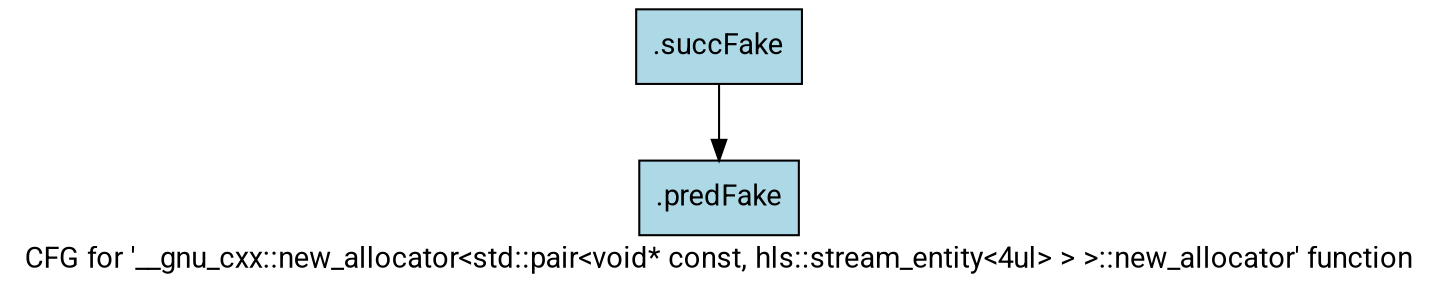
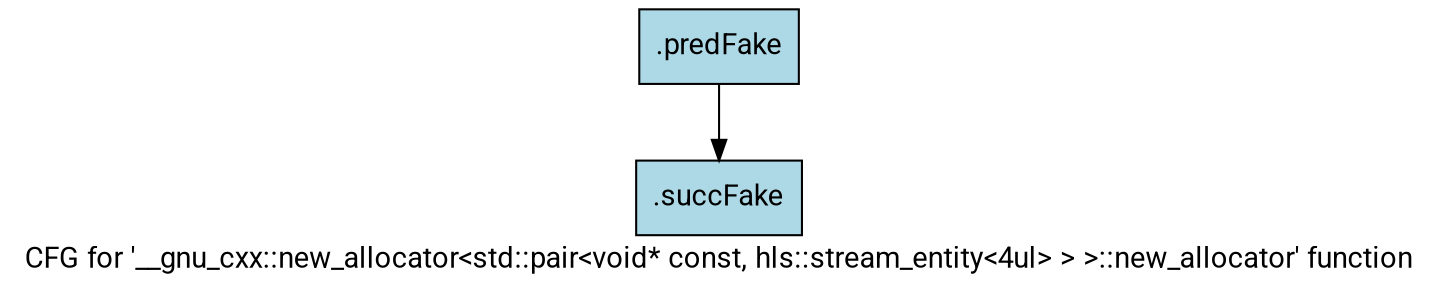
(719, 112) -> (719, 112)
